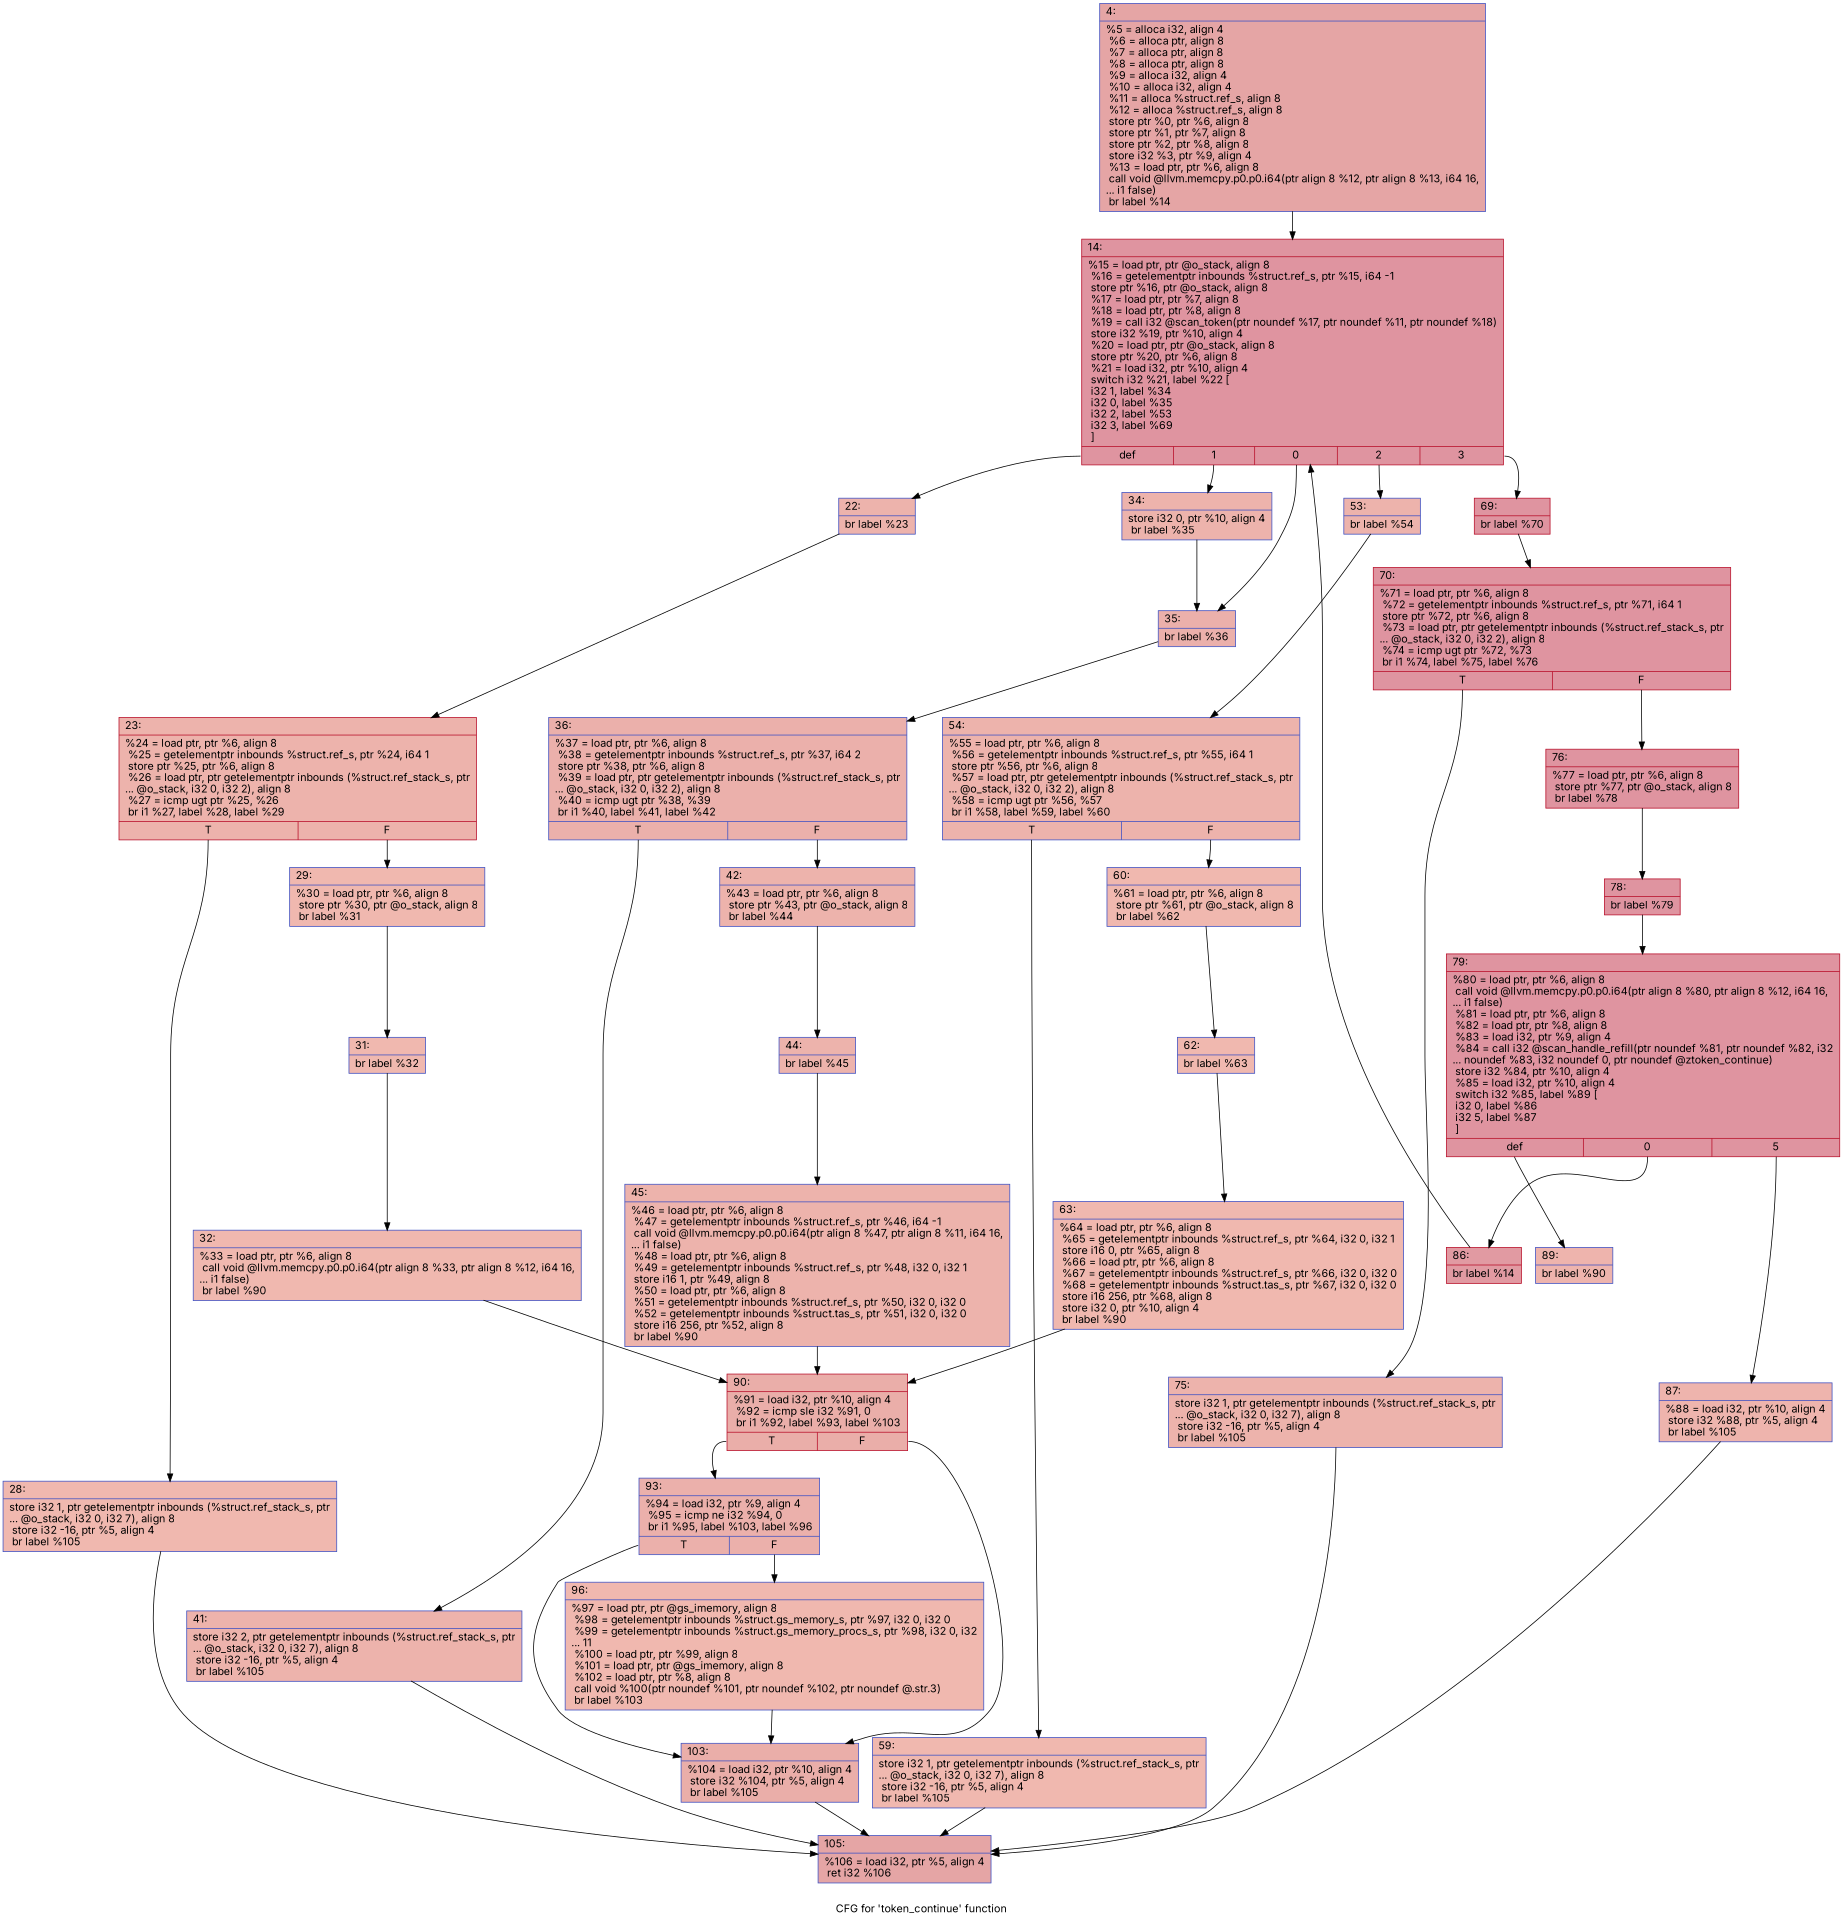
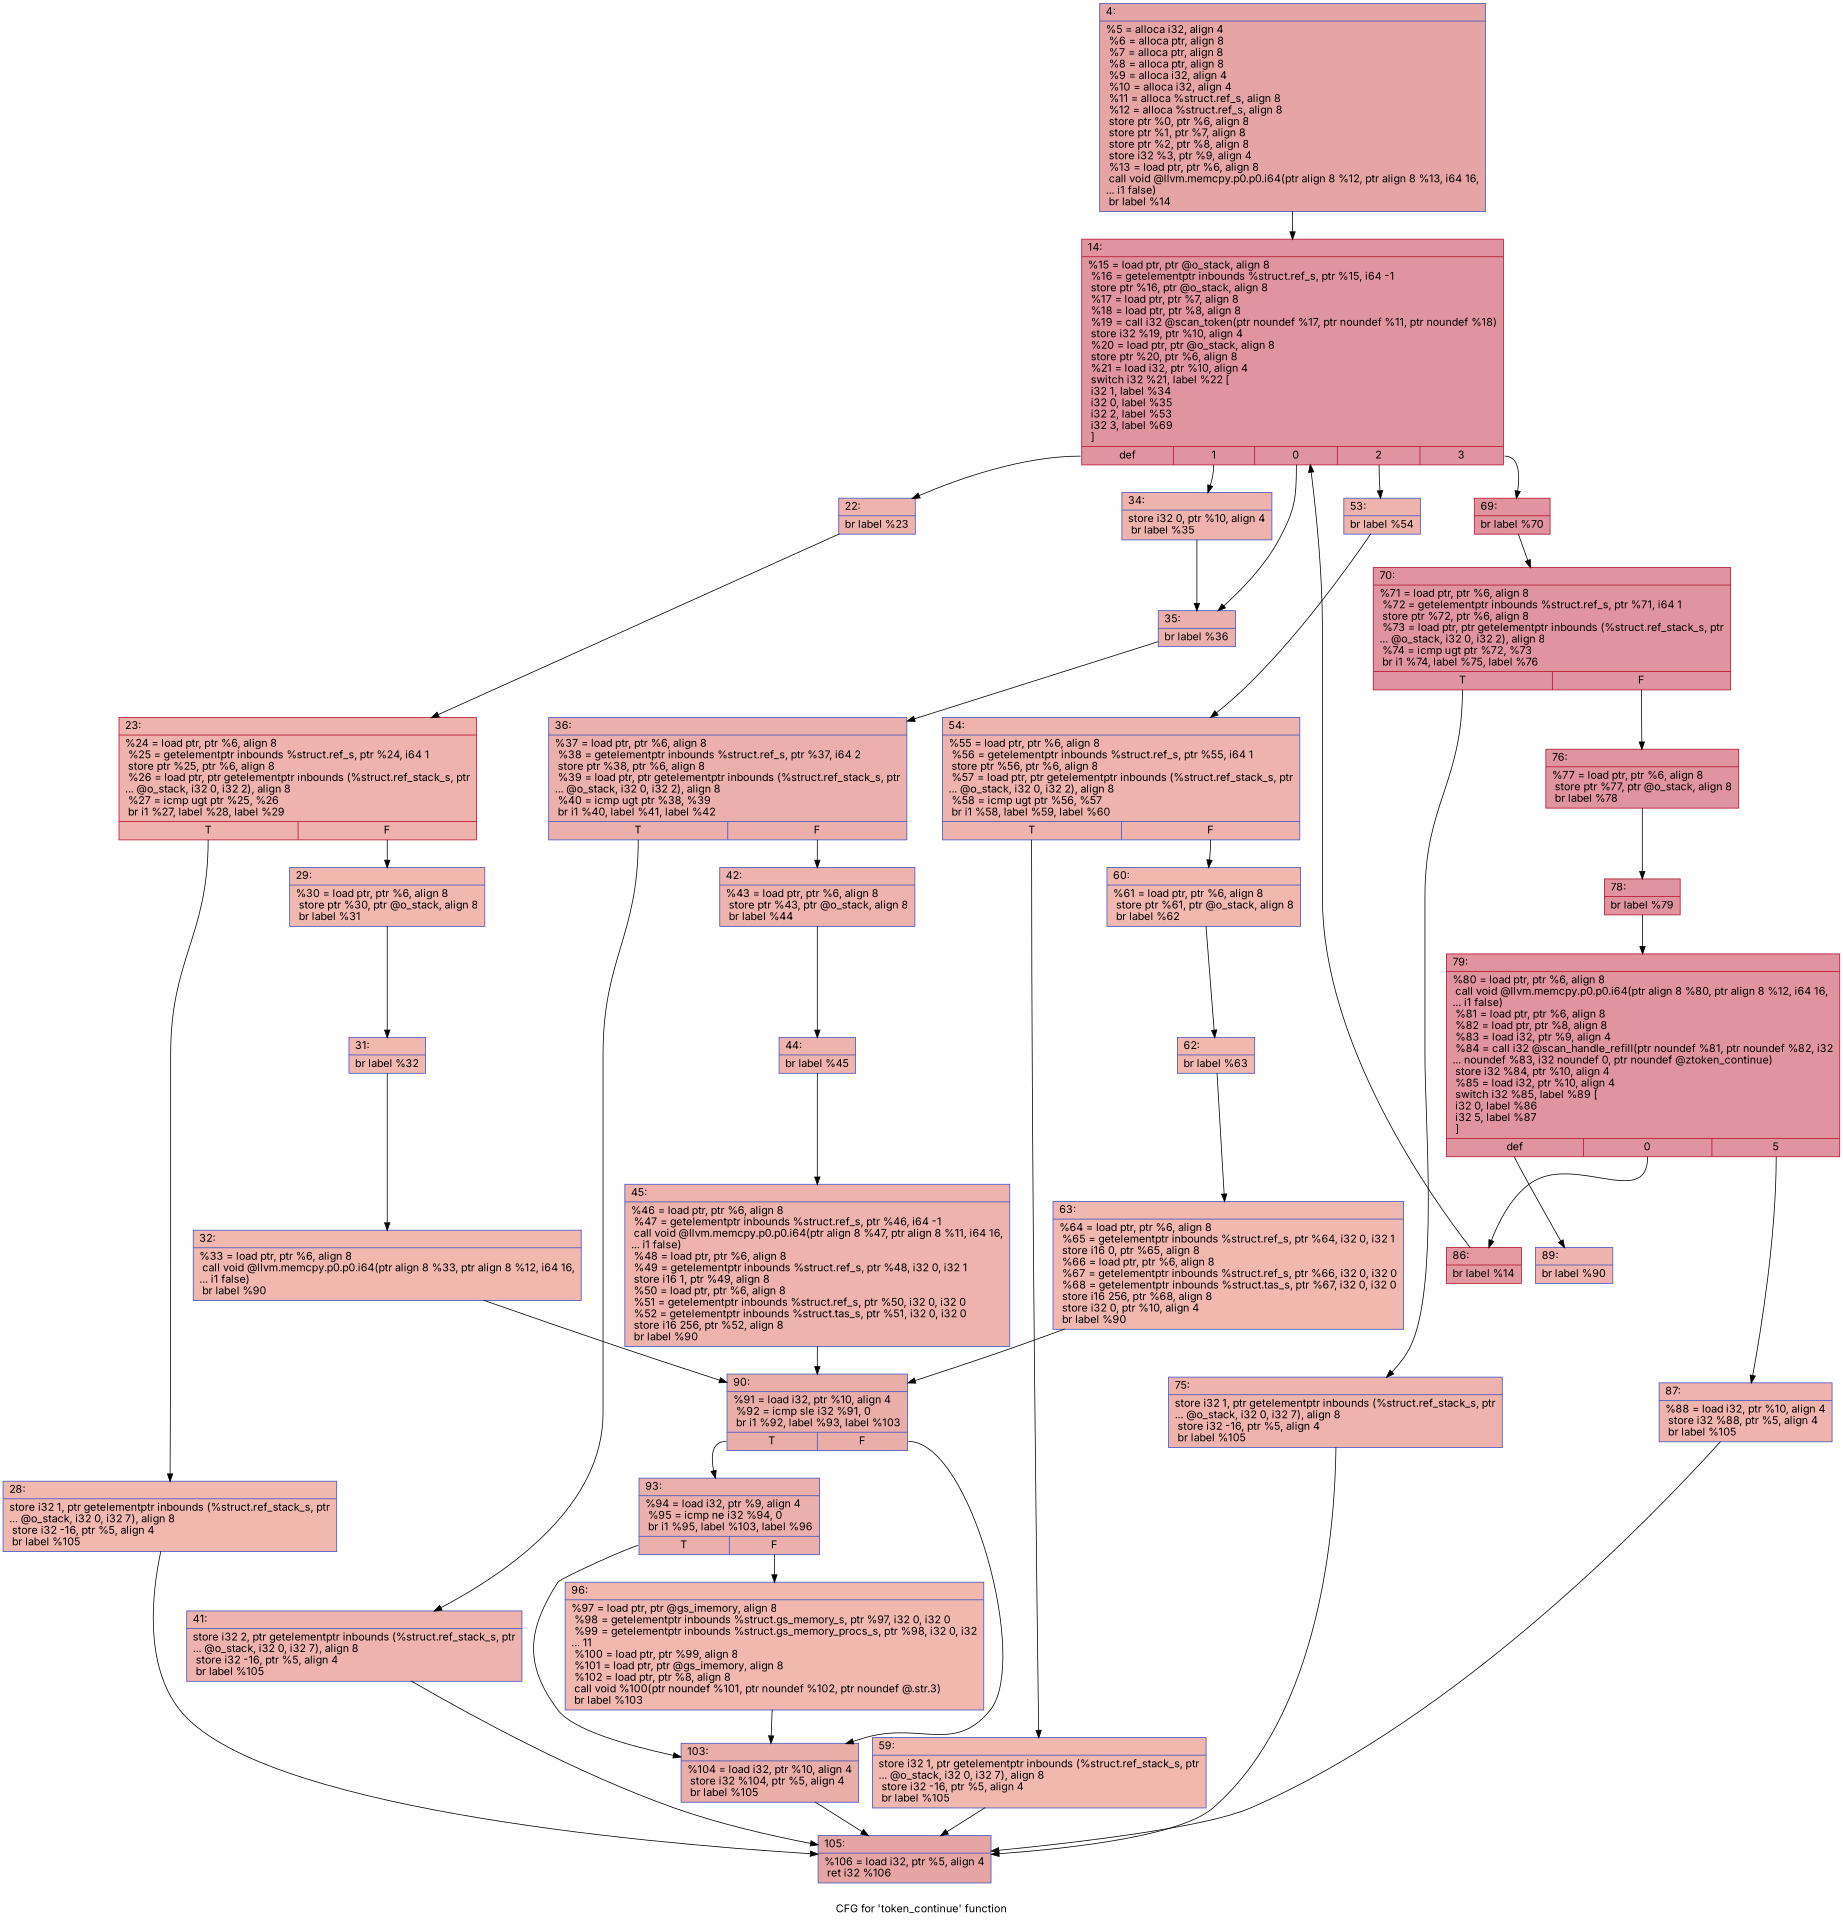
(817, 1412) -> (817, 1412)
